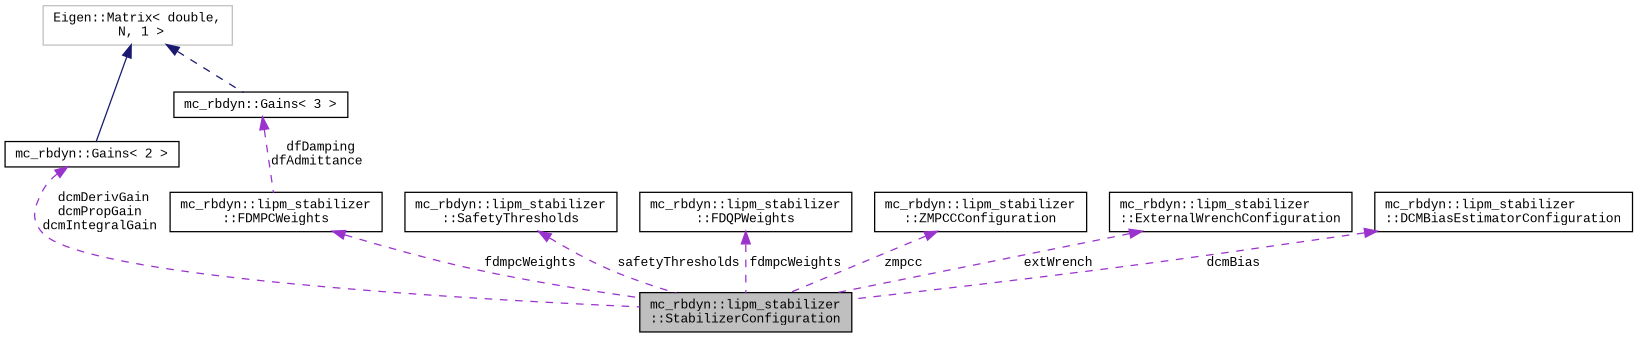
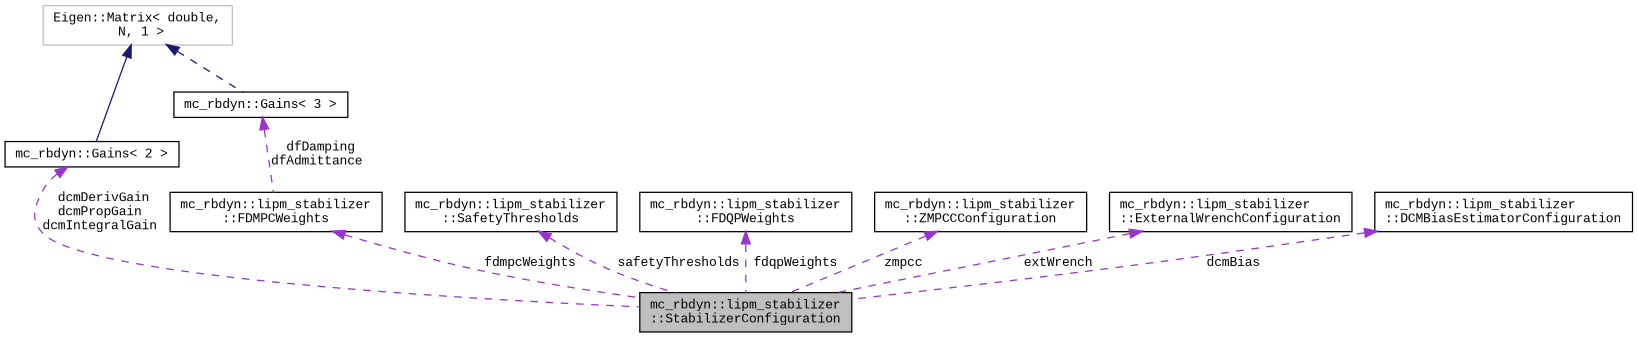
(792, 263) -> (792, 263)
